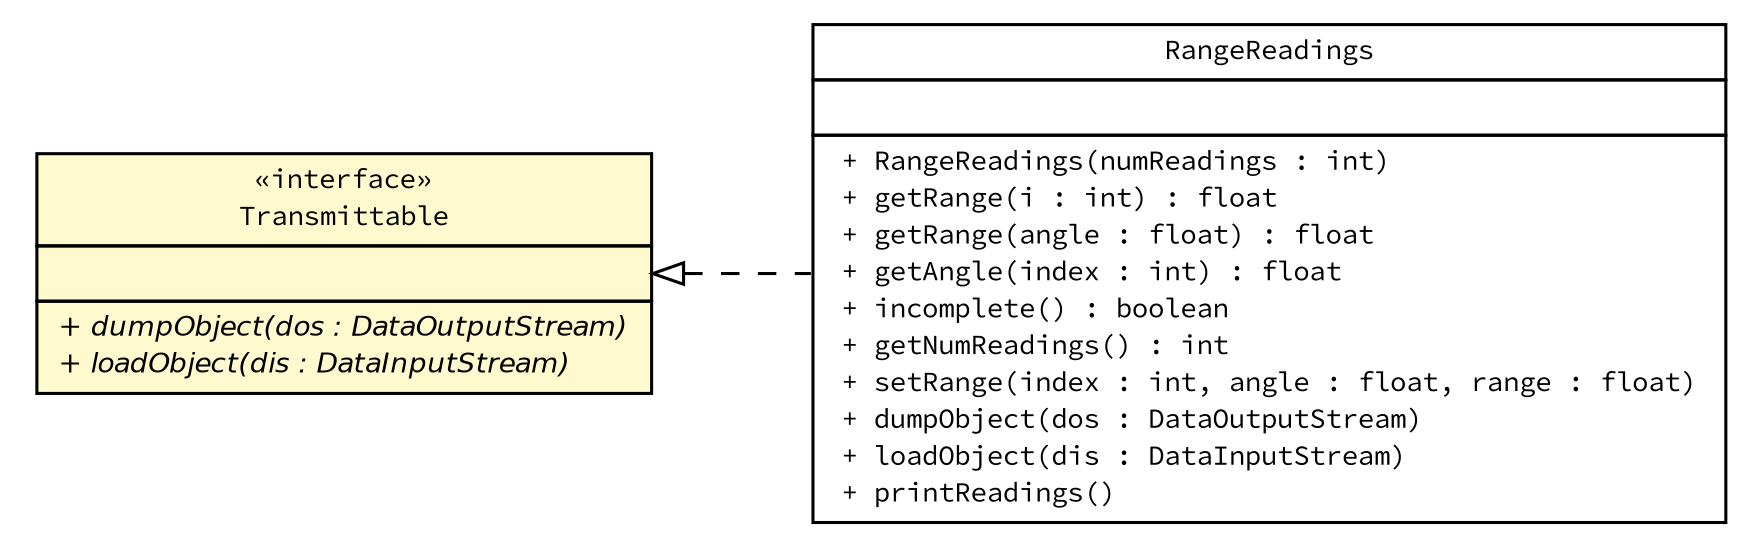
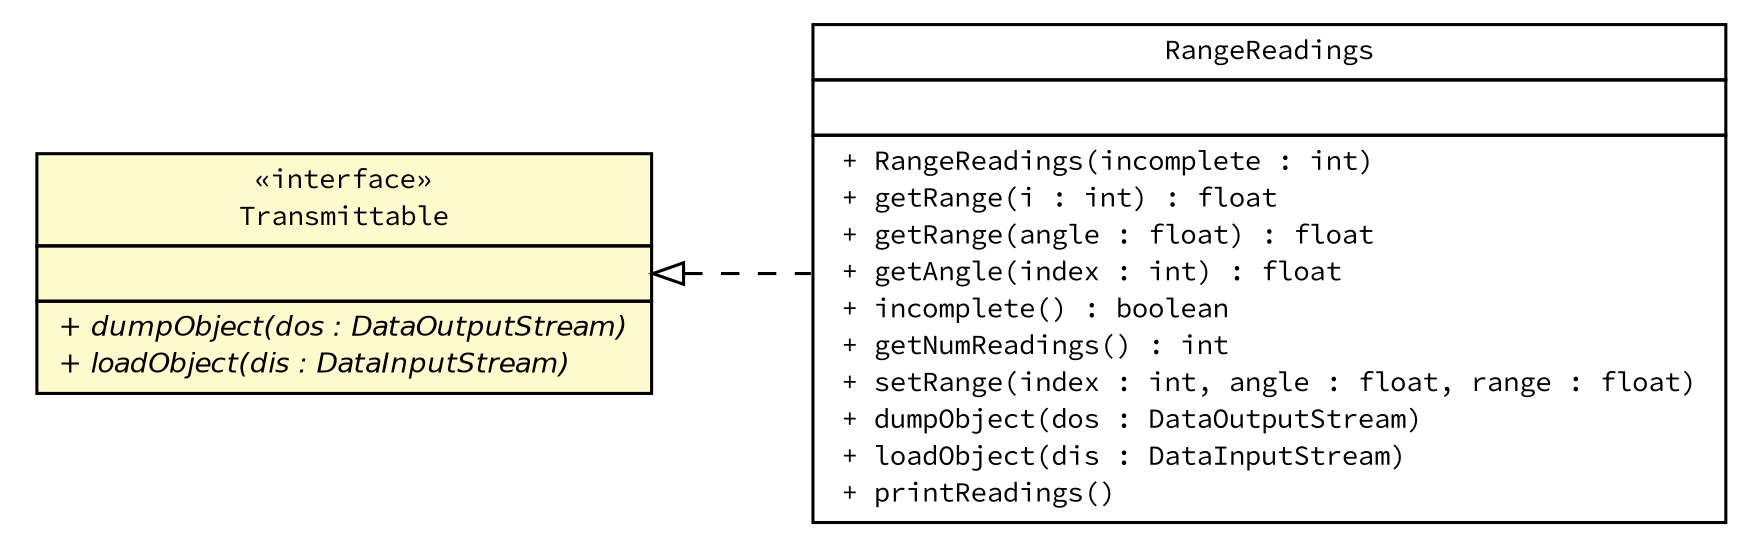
(1117, 161) -> (1108, 161)
